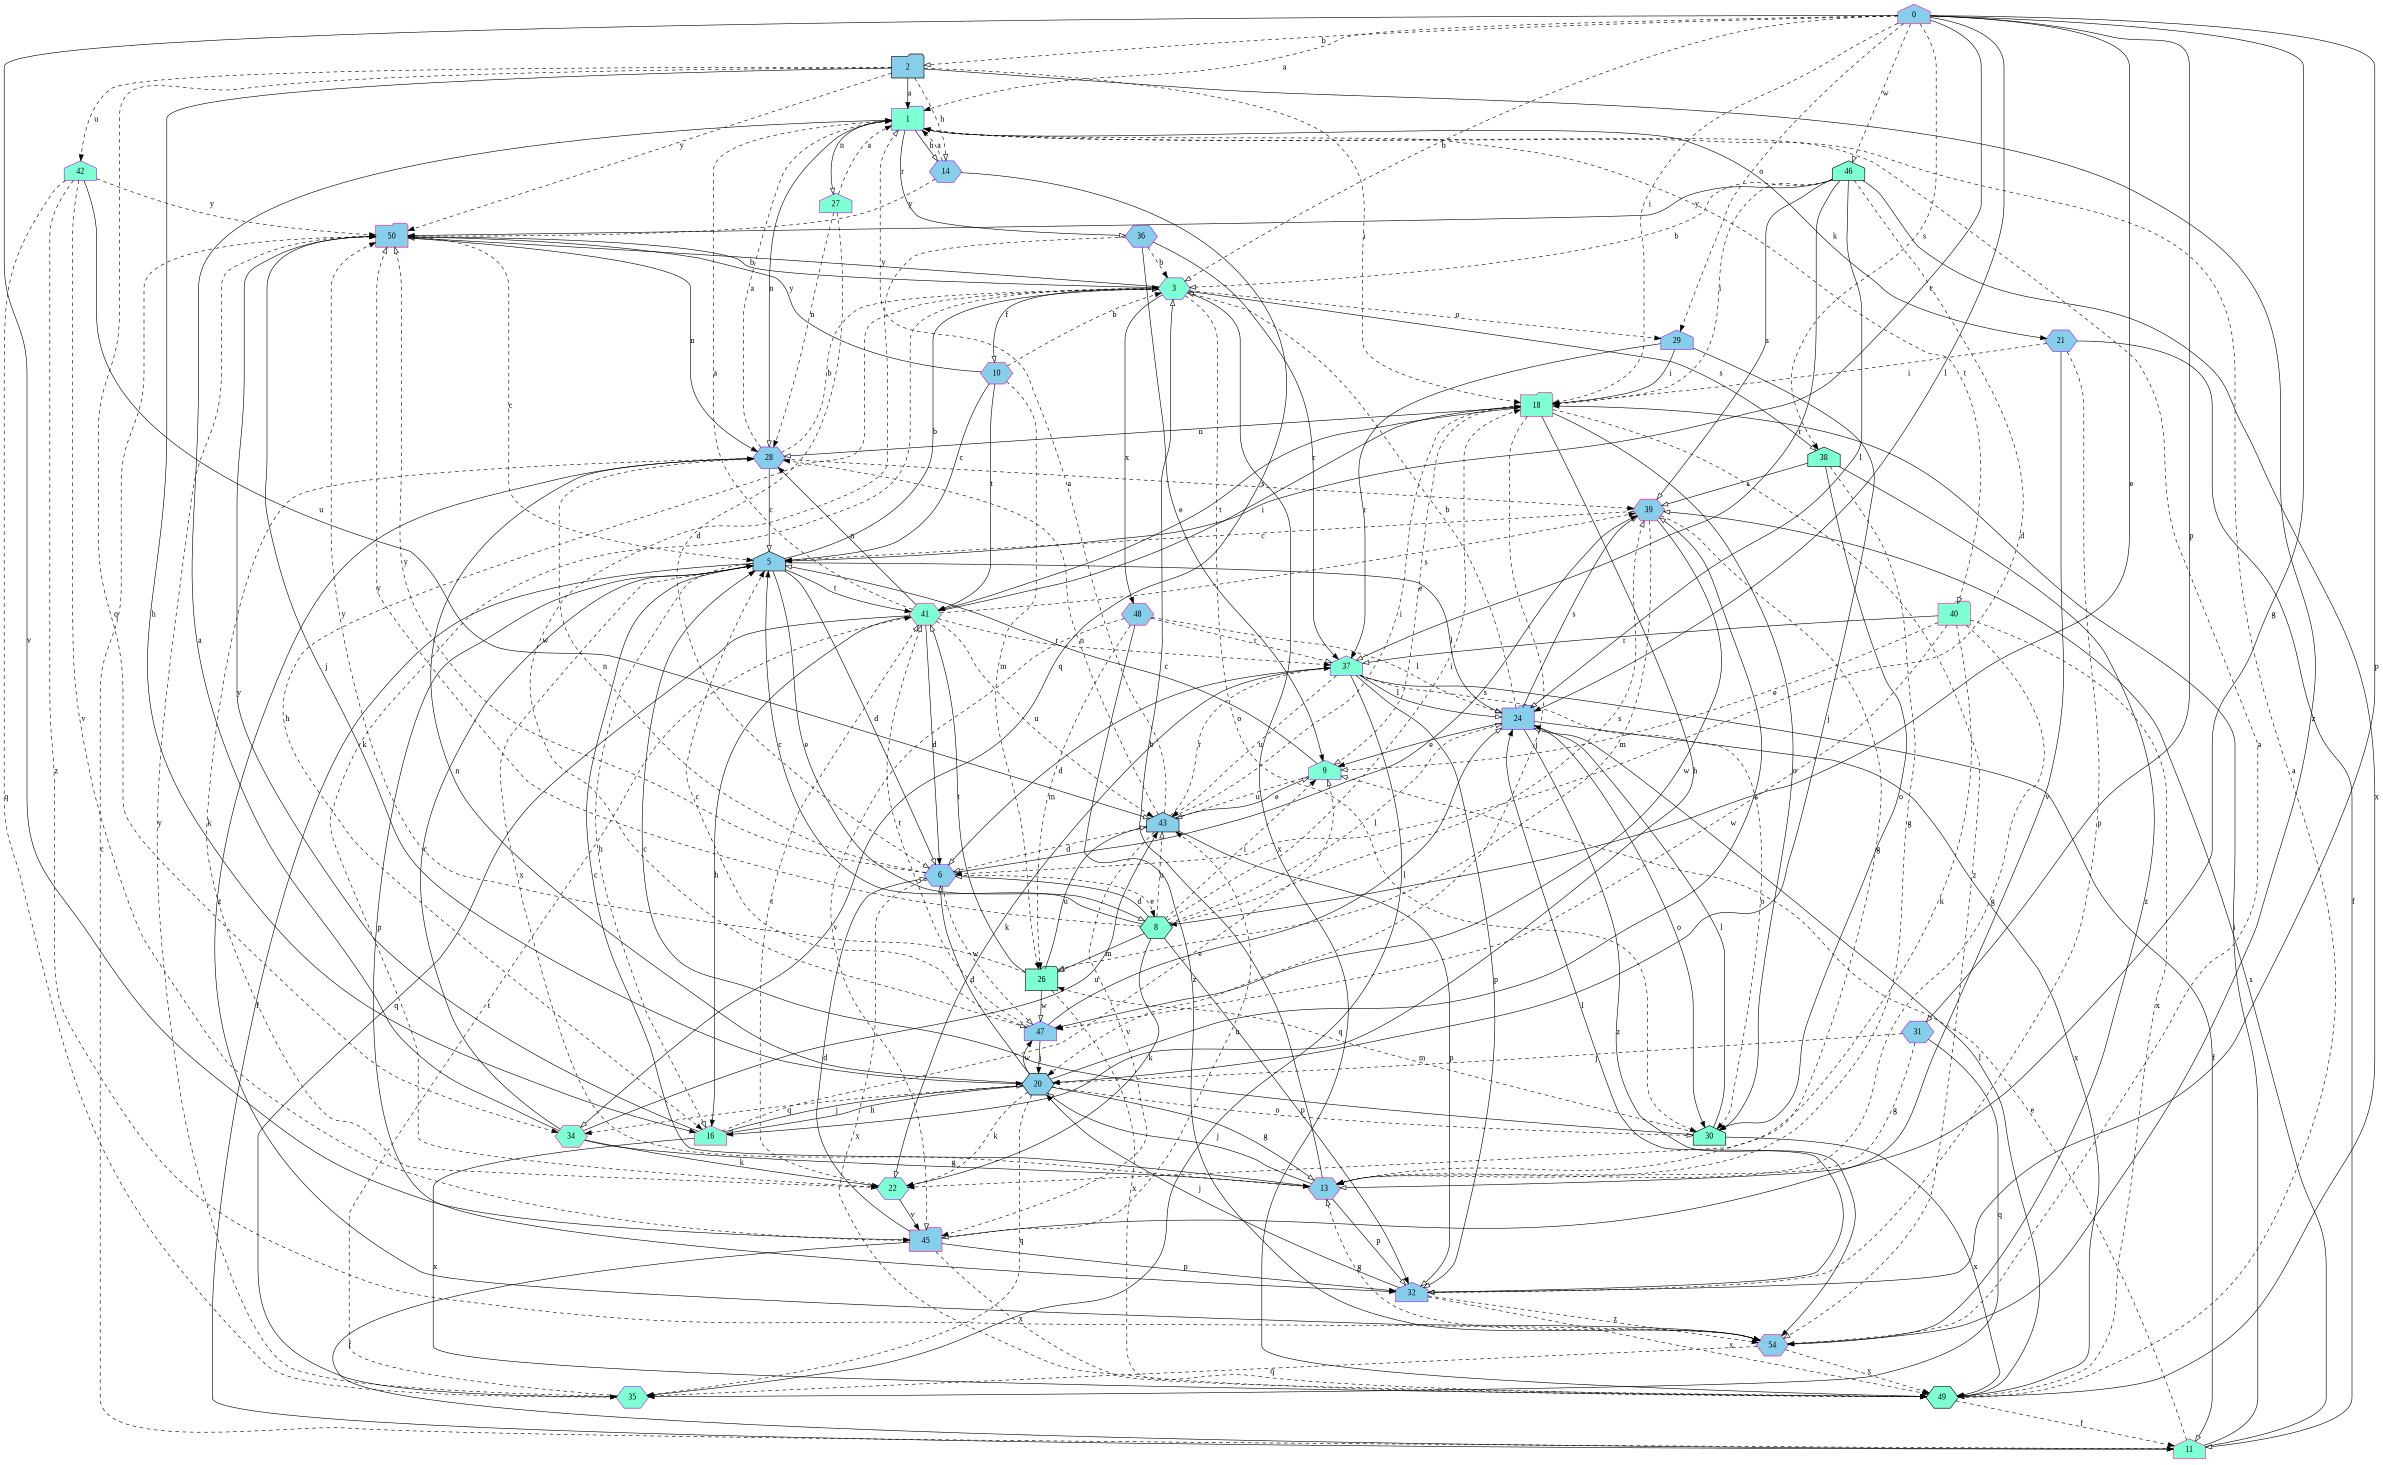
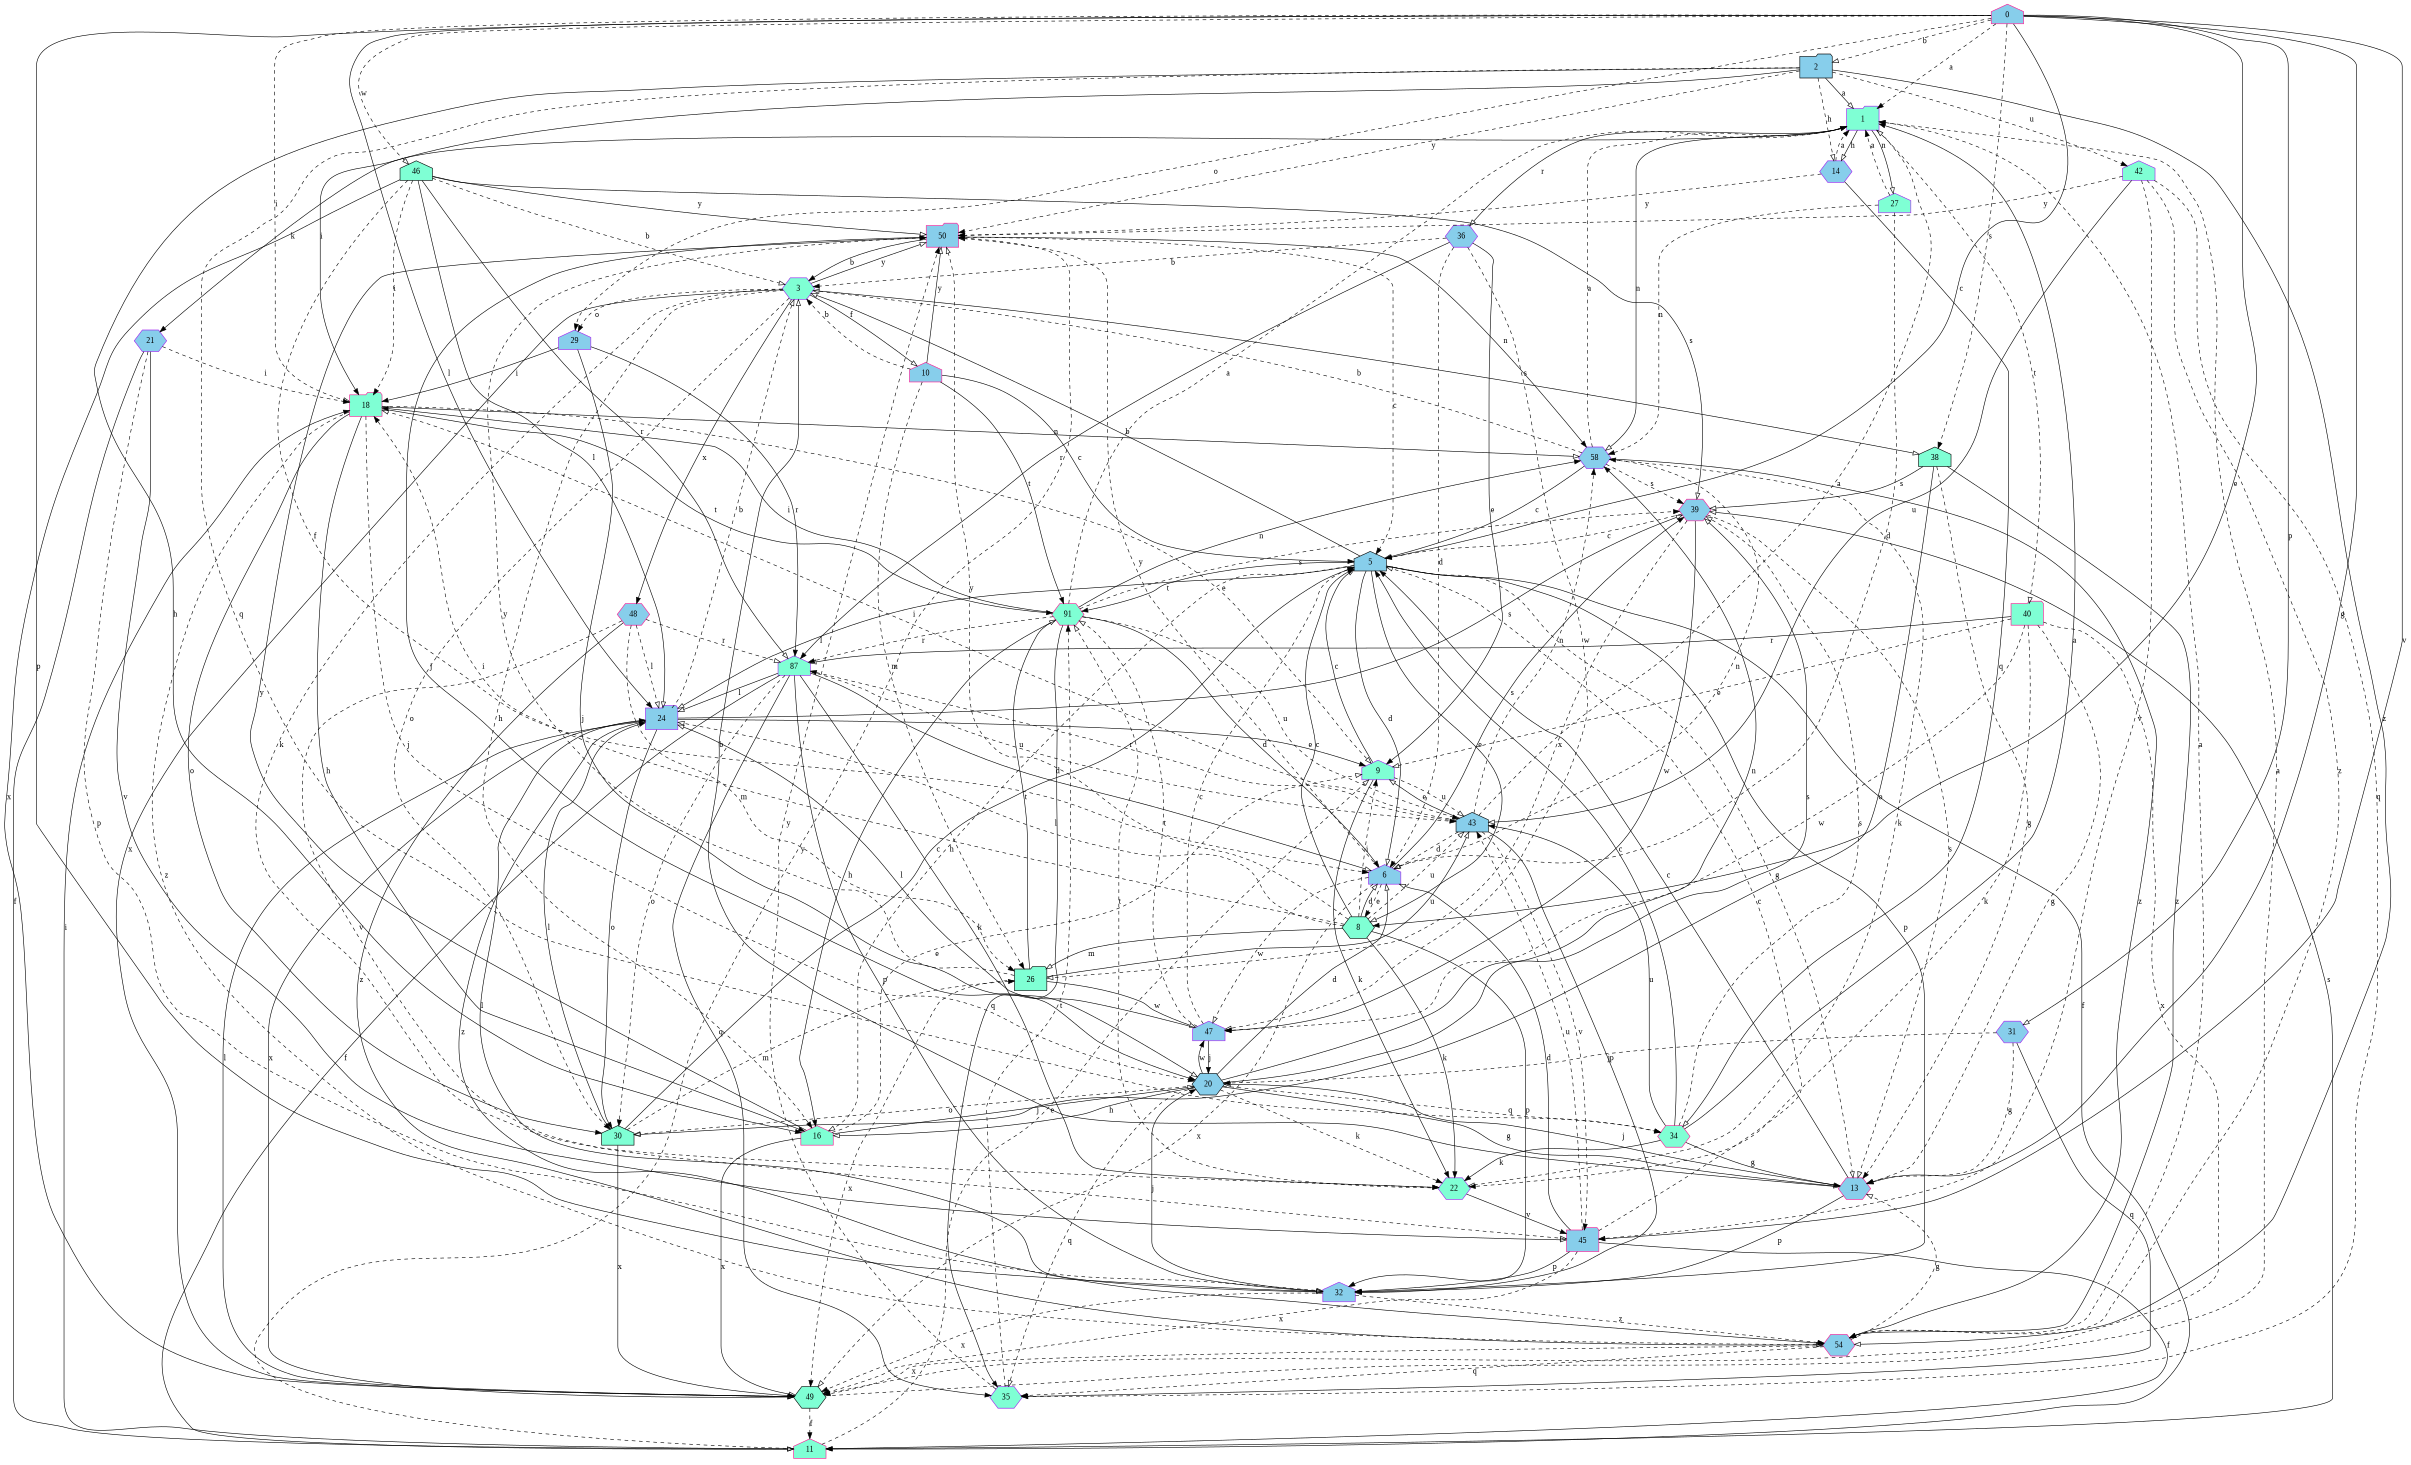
(908, 90) -> (1837, 91)
(1546, 95) -> none
(1299, 120) -> (951, 101)
(997, 373) -> (926, 373)
(769, 458) -> (1595, 458)
(2022, 536) -> (315, 536)
none -> (1439, 558)
(925, 614) -> (1068, 614)
(1346, 667) -> (794, 667)
(1623, 745) -> (1560, 745)
(1463, 822) -> (1858, 832)
(102, 849) -> (803, 849)
(1878, 849) -> (1950, 849)
none -> (1732, 851)
(522, 875) -> (1777, 875)
(940, 875) -> (1385, 875)
none -> (1354, 981)
